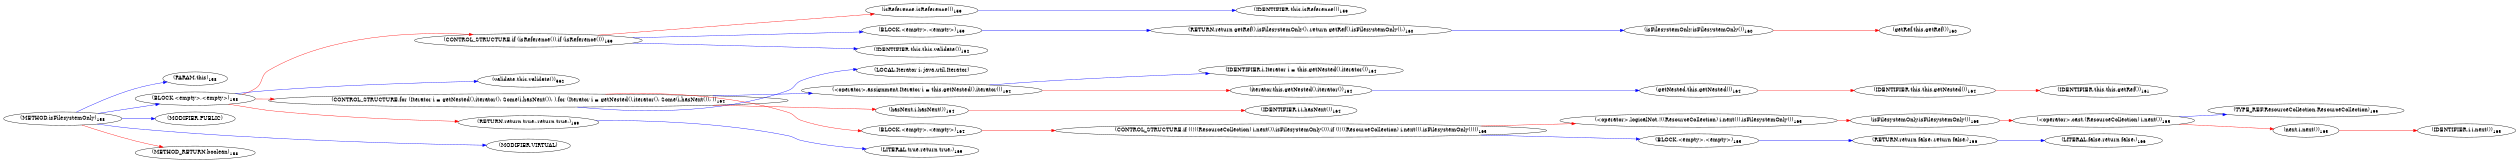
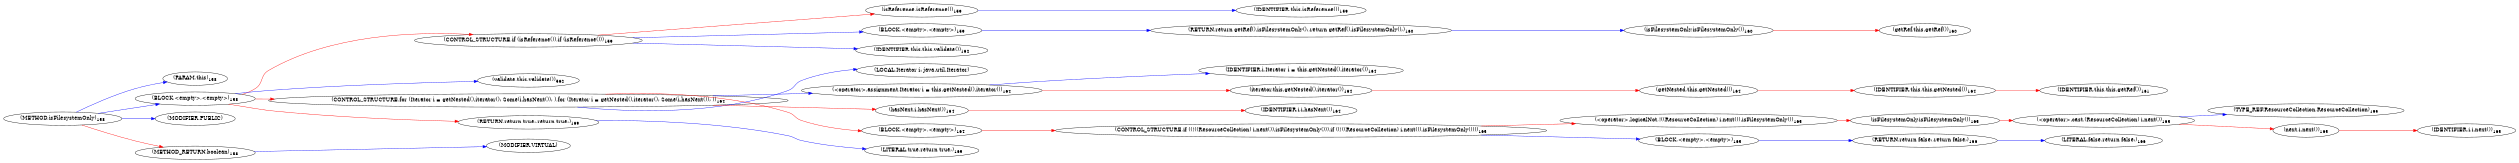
(1504, 90) -> (1504, 90)
(290, 139) -> (369, 149)
